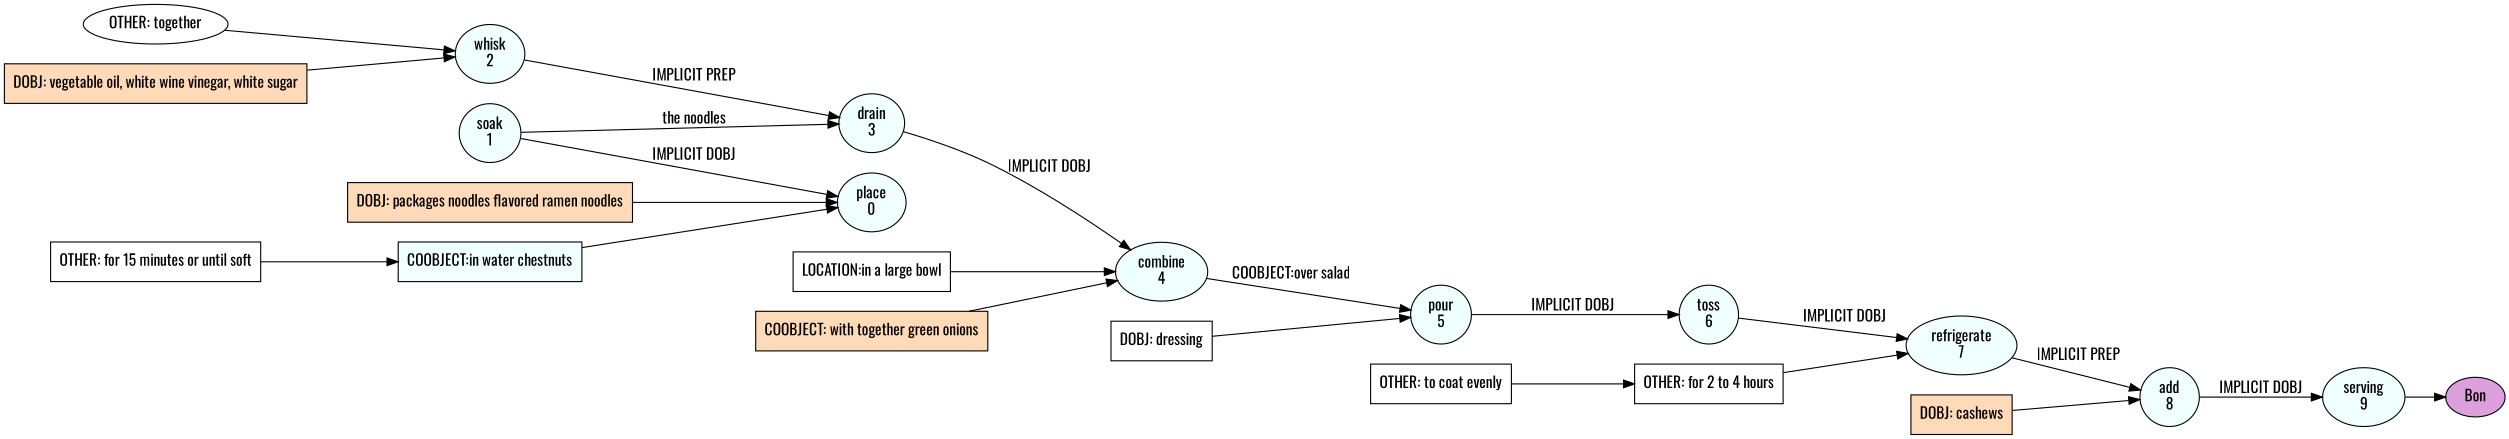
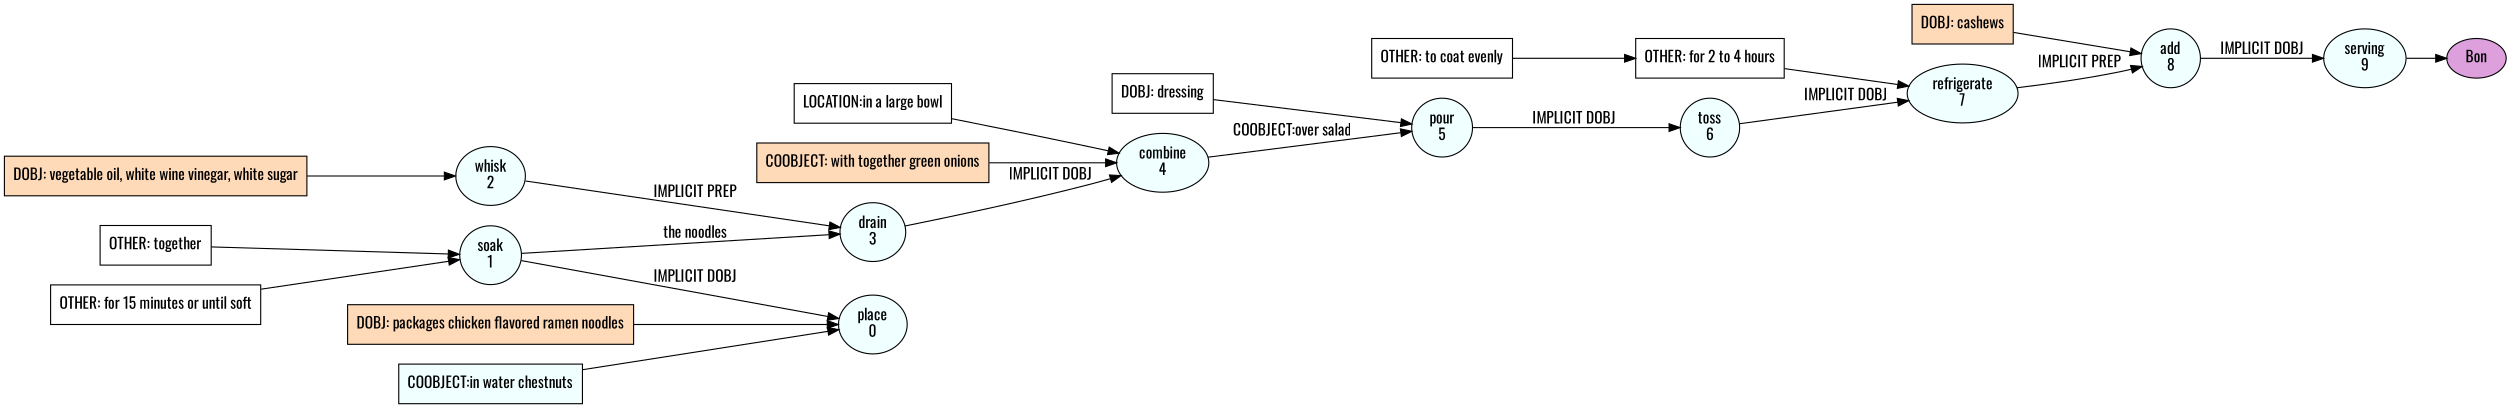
(156, 24) -> (156, 245)
(334, 40) -> (330, 250)
(490, 202) -> (491, 324)
(324, 262) -> (355, 275)
